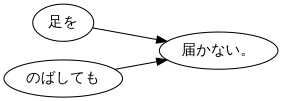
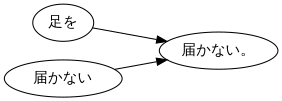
(63, 79) -> (63, 79)
